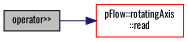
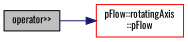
(140, 21) -> (140, 21)
